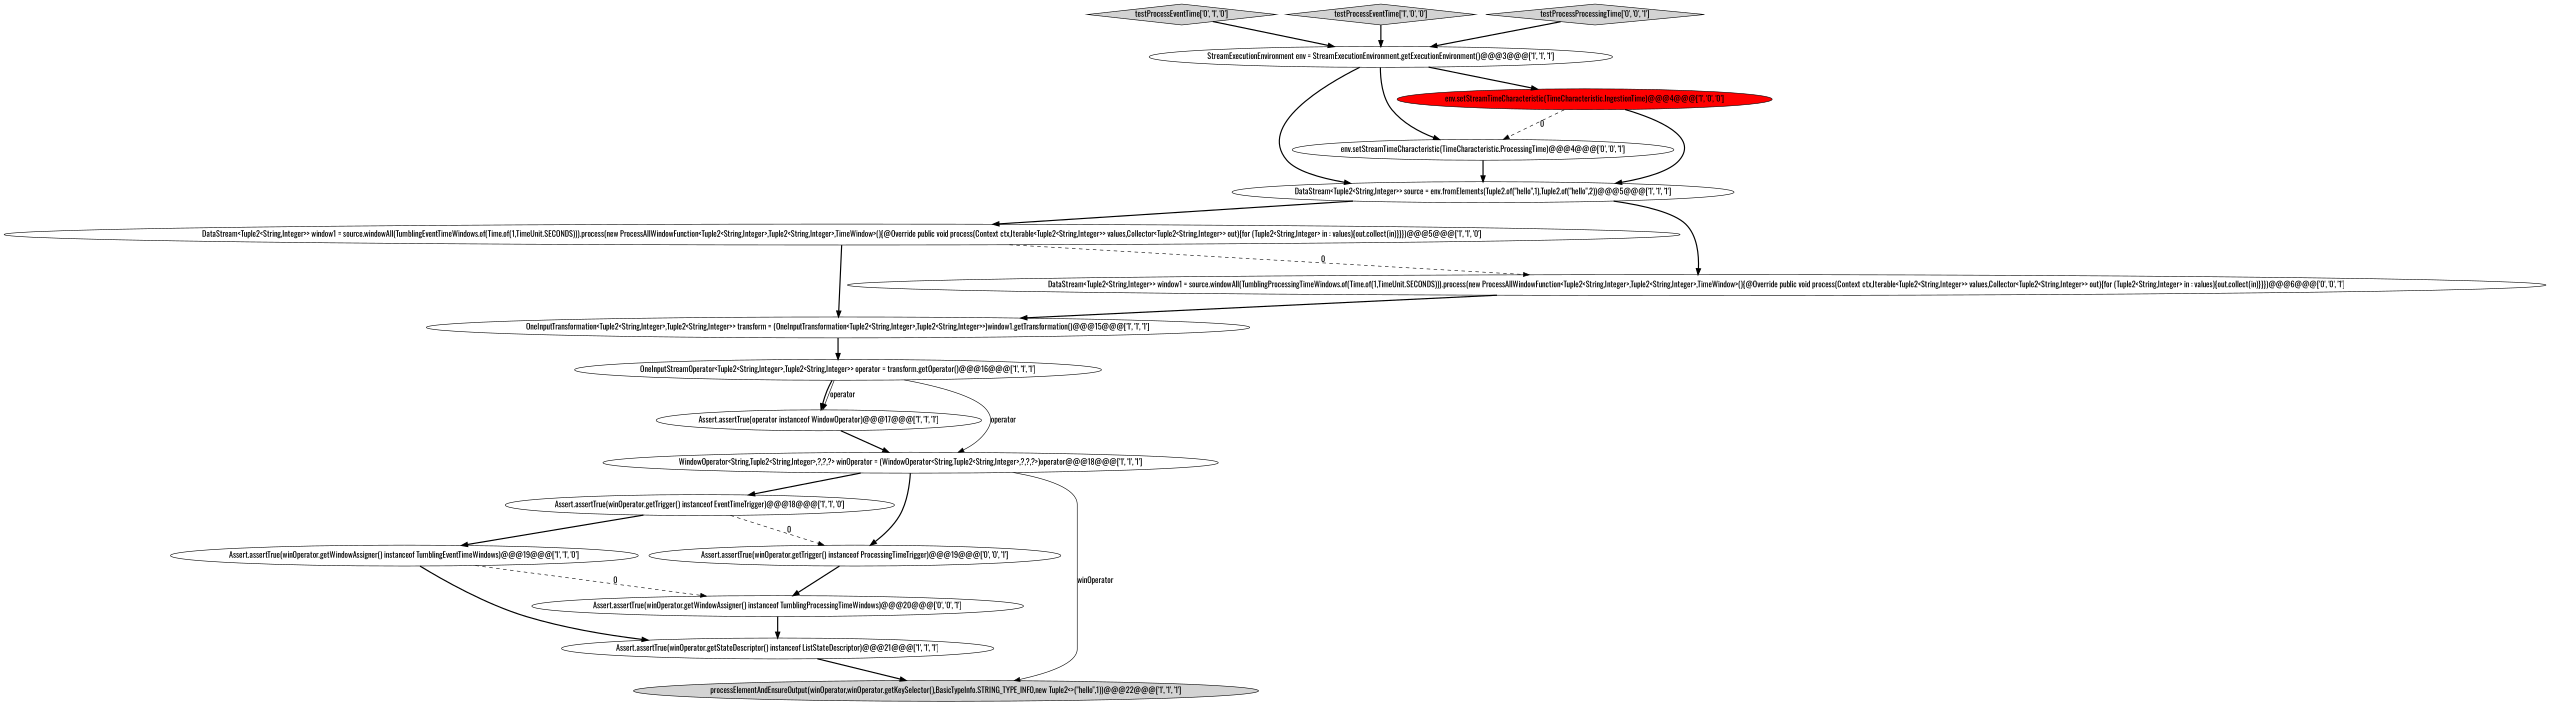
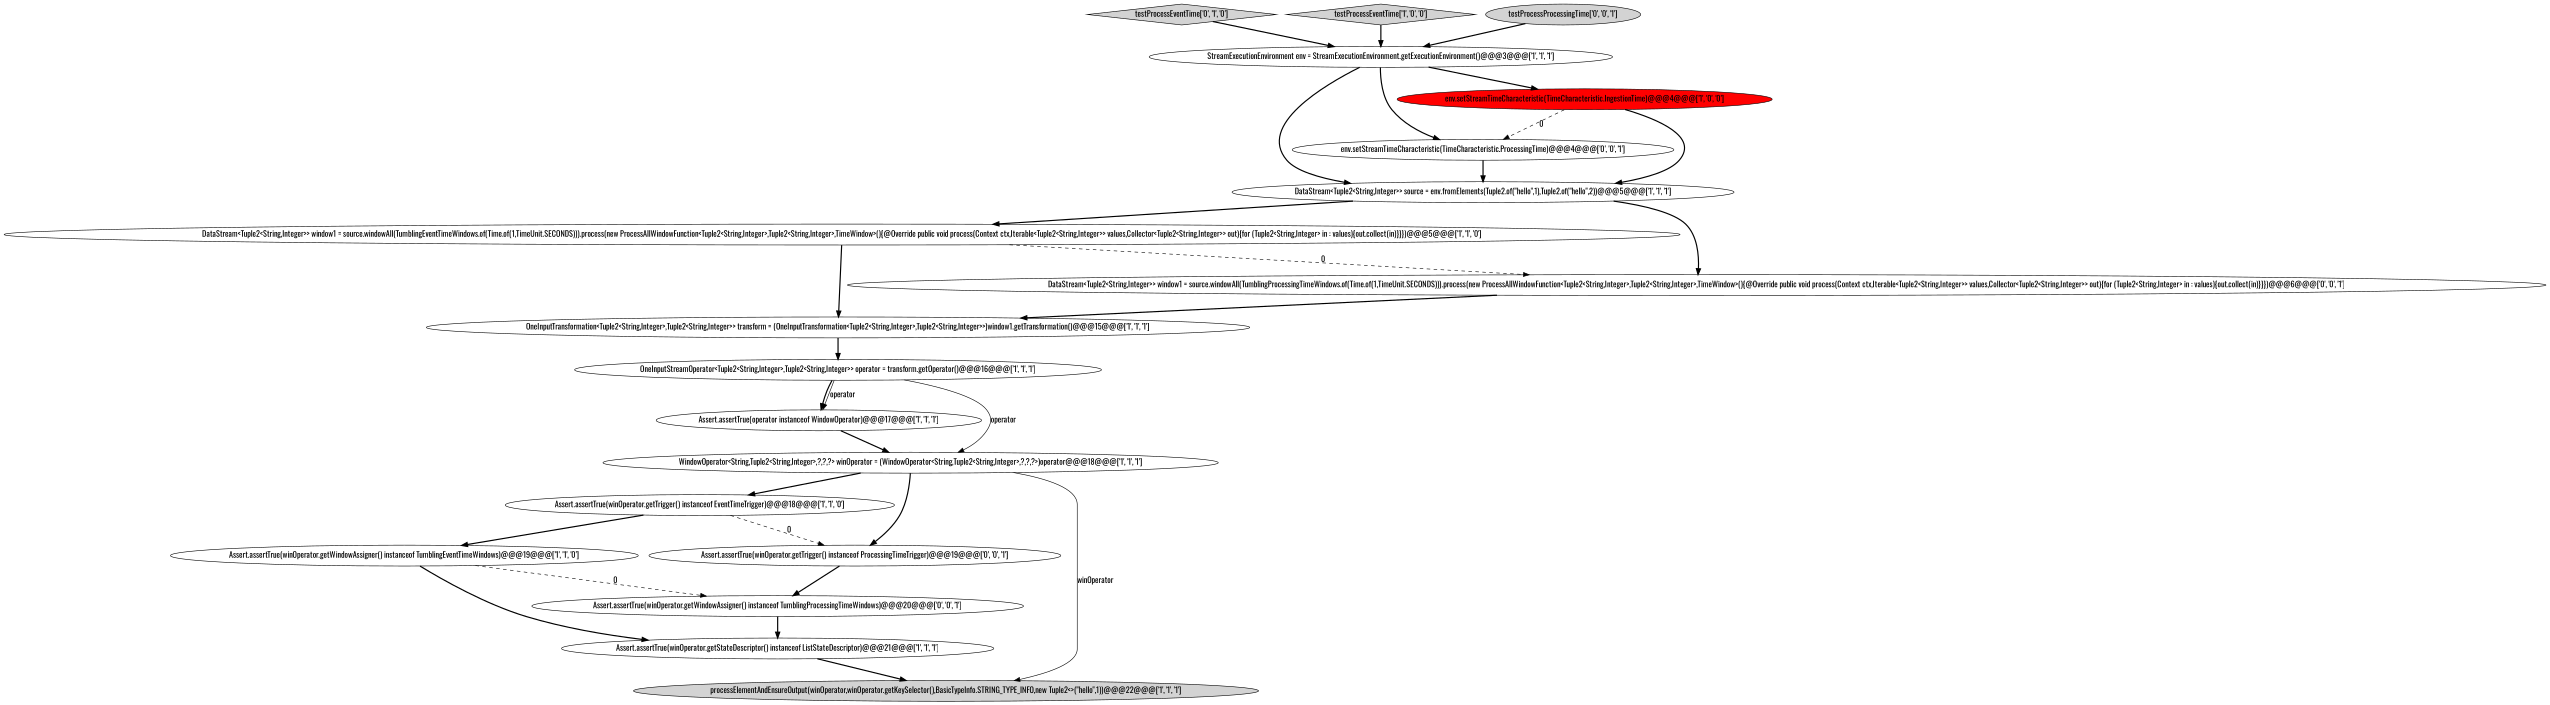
(1595, 15) -> (1563, 15)
